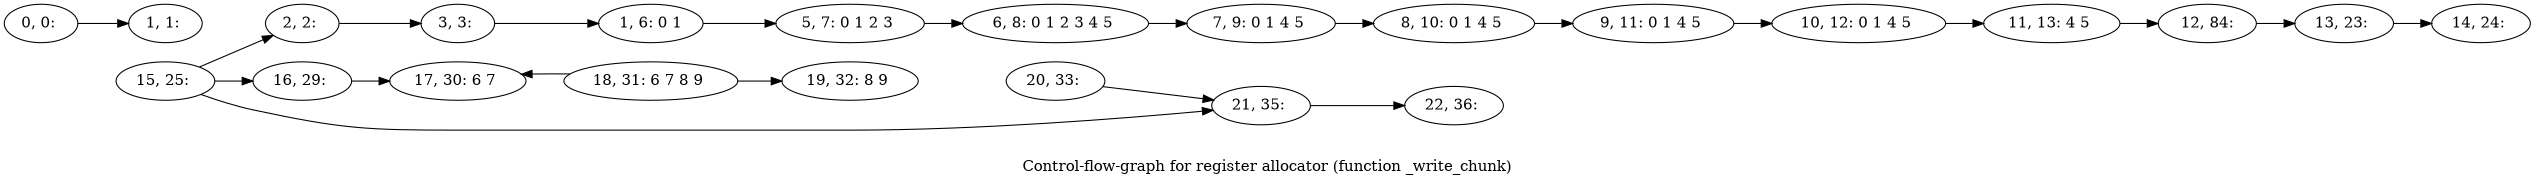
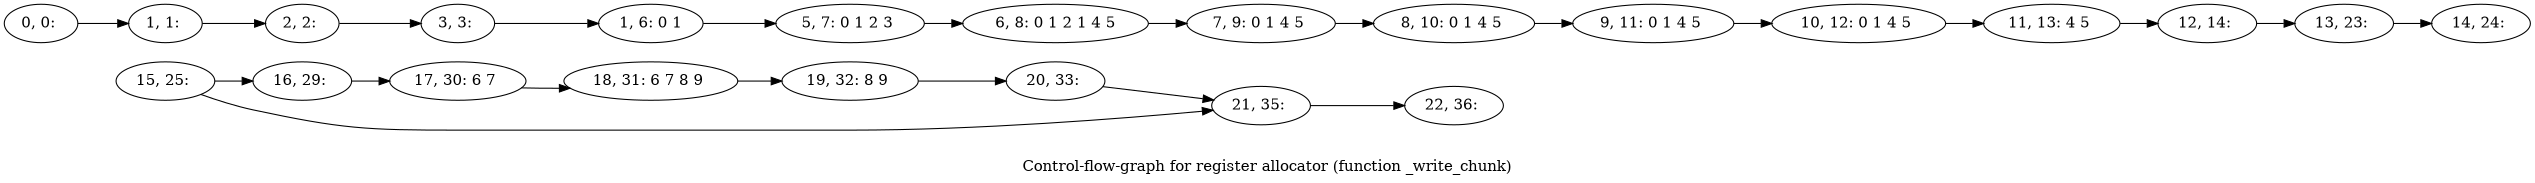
(1056, 23) -> (1056, 23)
(2207, 23) -> (2207, 23)
(231, 53) -> (228, 23)
(551, 74) -> (540, 88)
none -> (957, 81)
